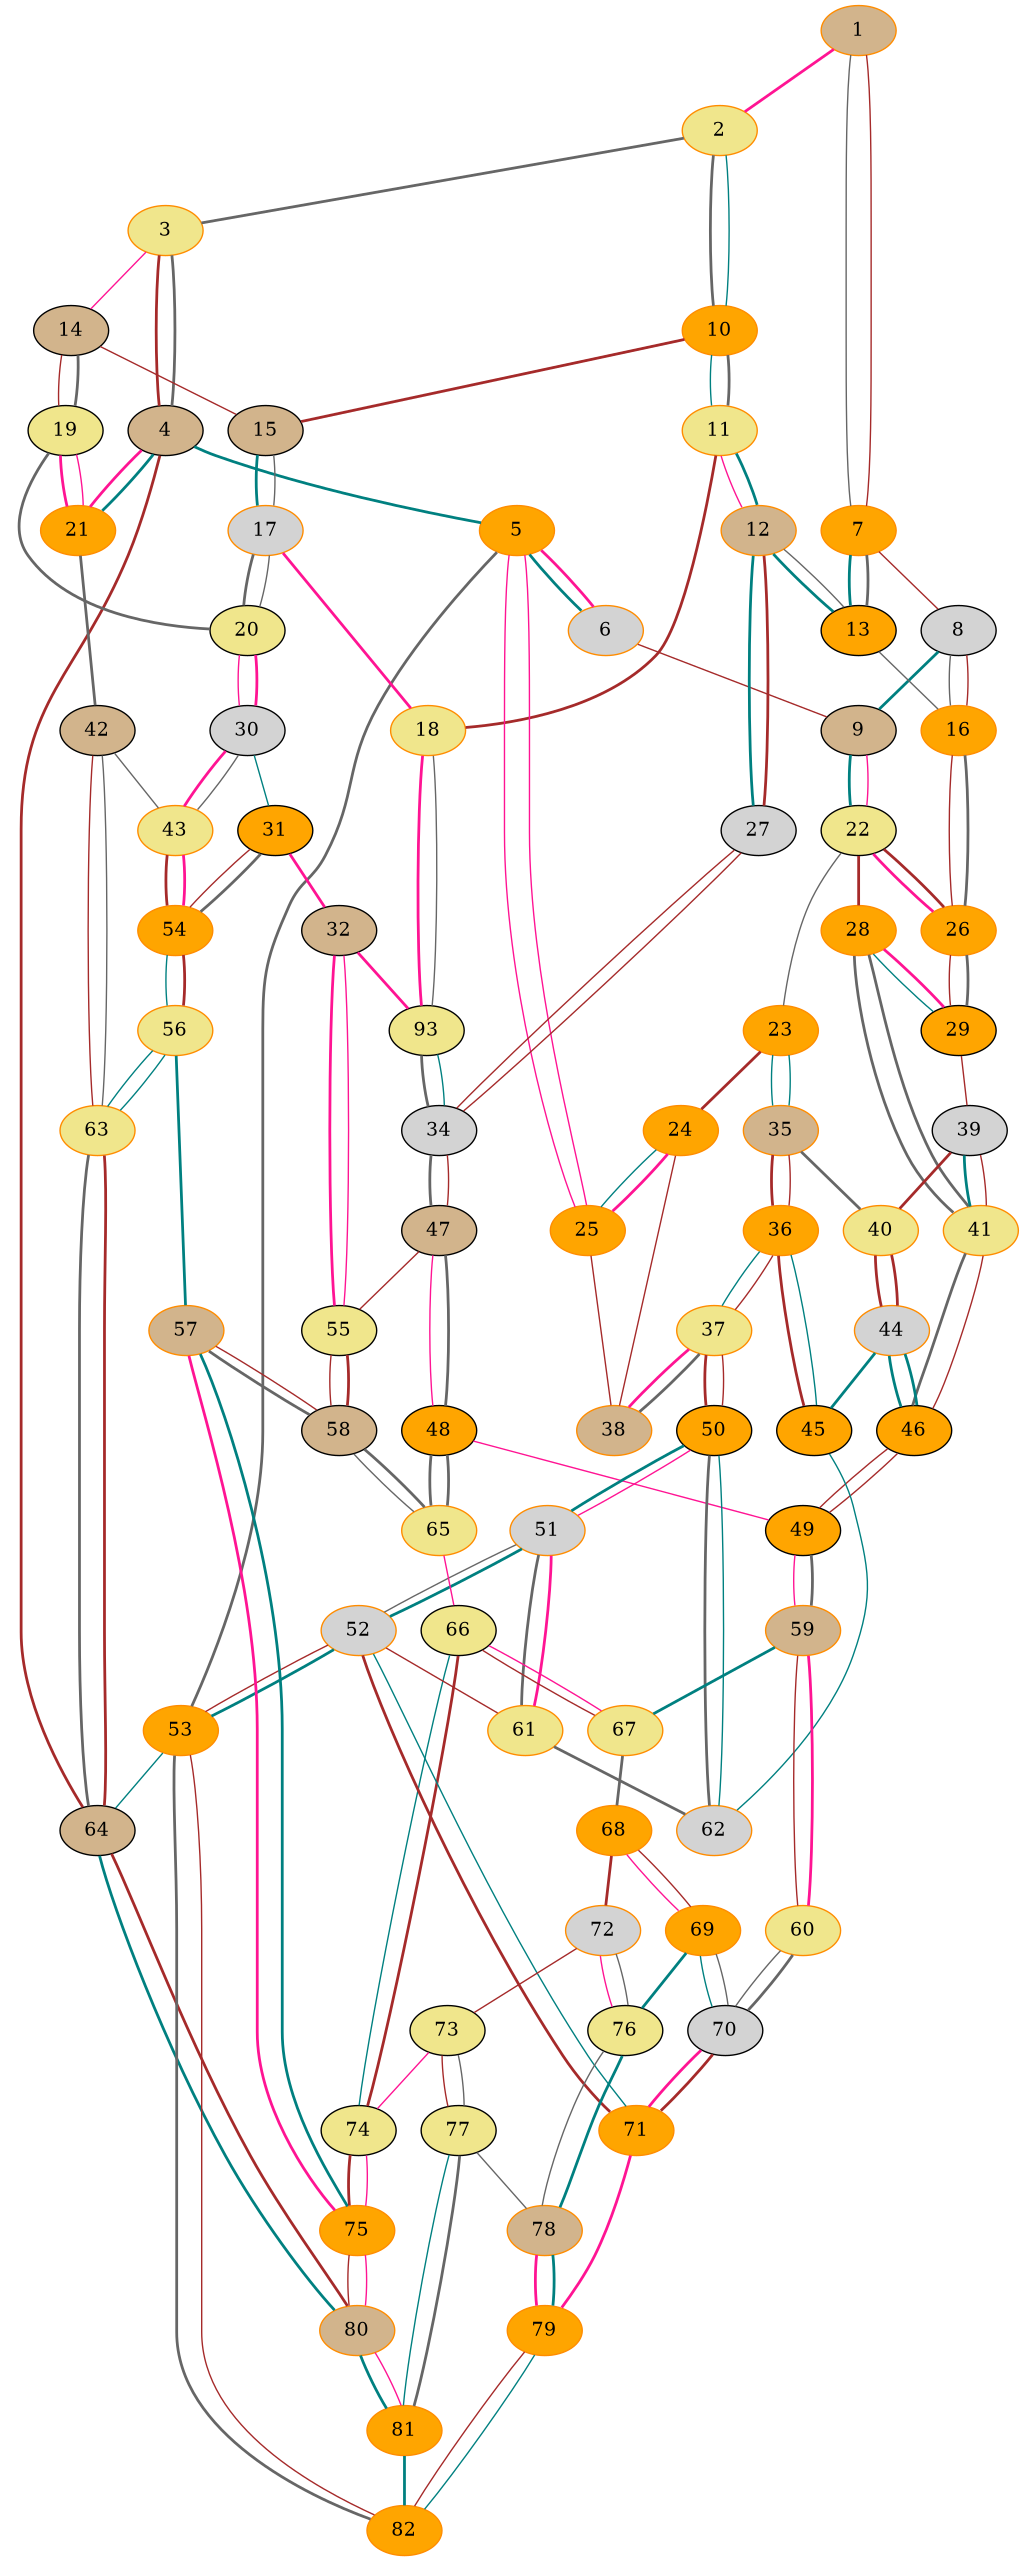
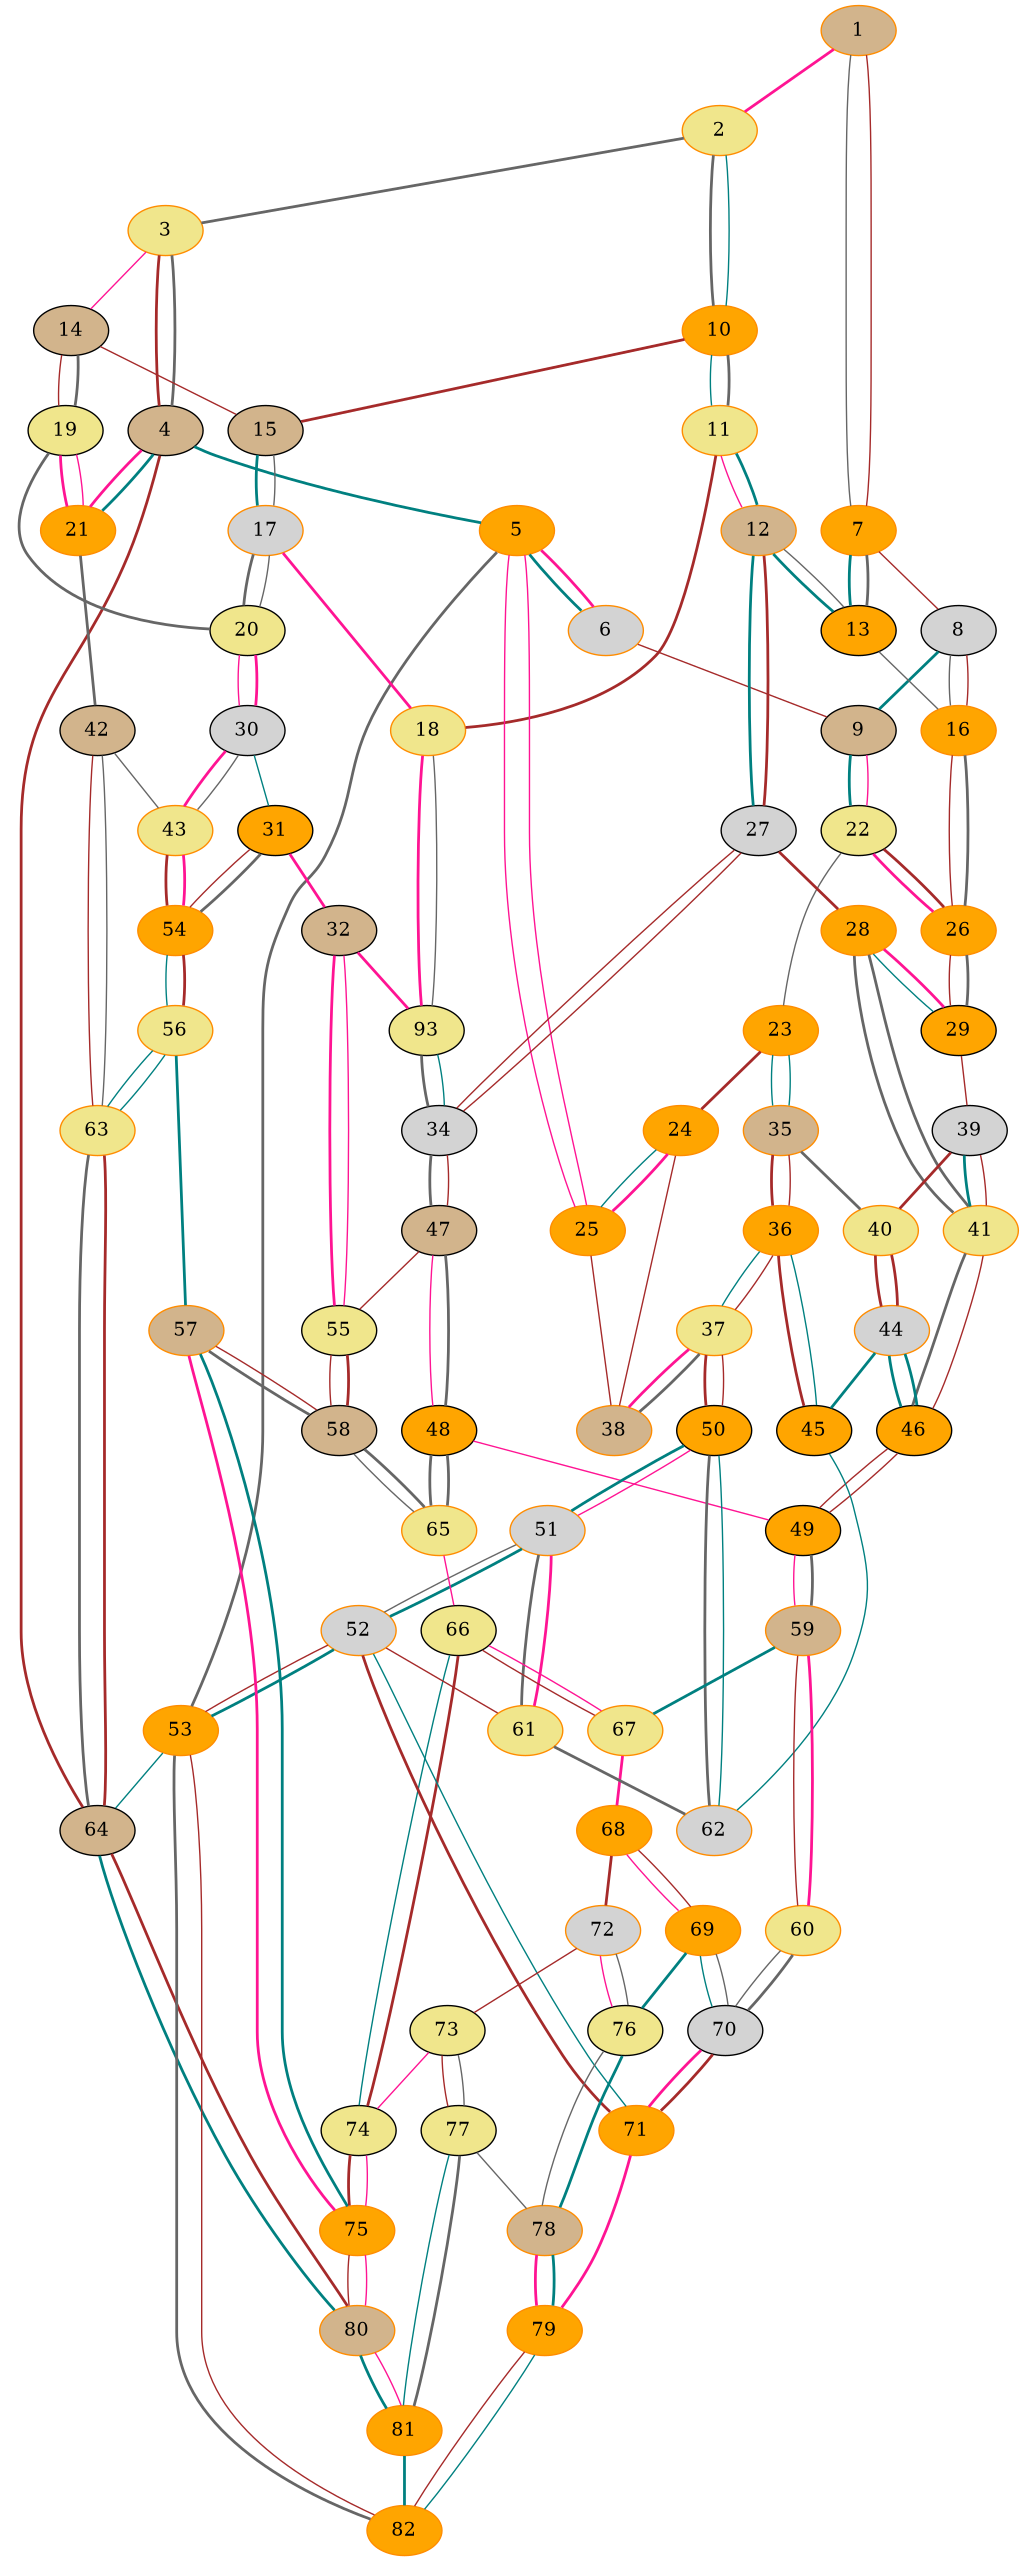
(859, 881) -> (808, 880)
(621, 1771) -> (621, 1771)
